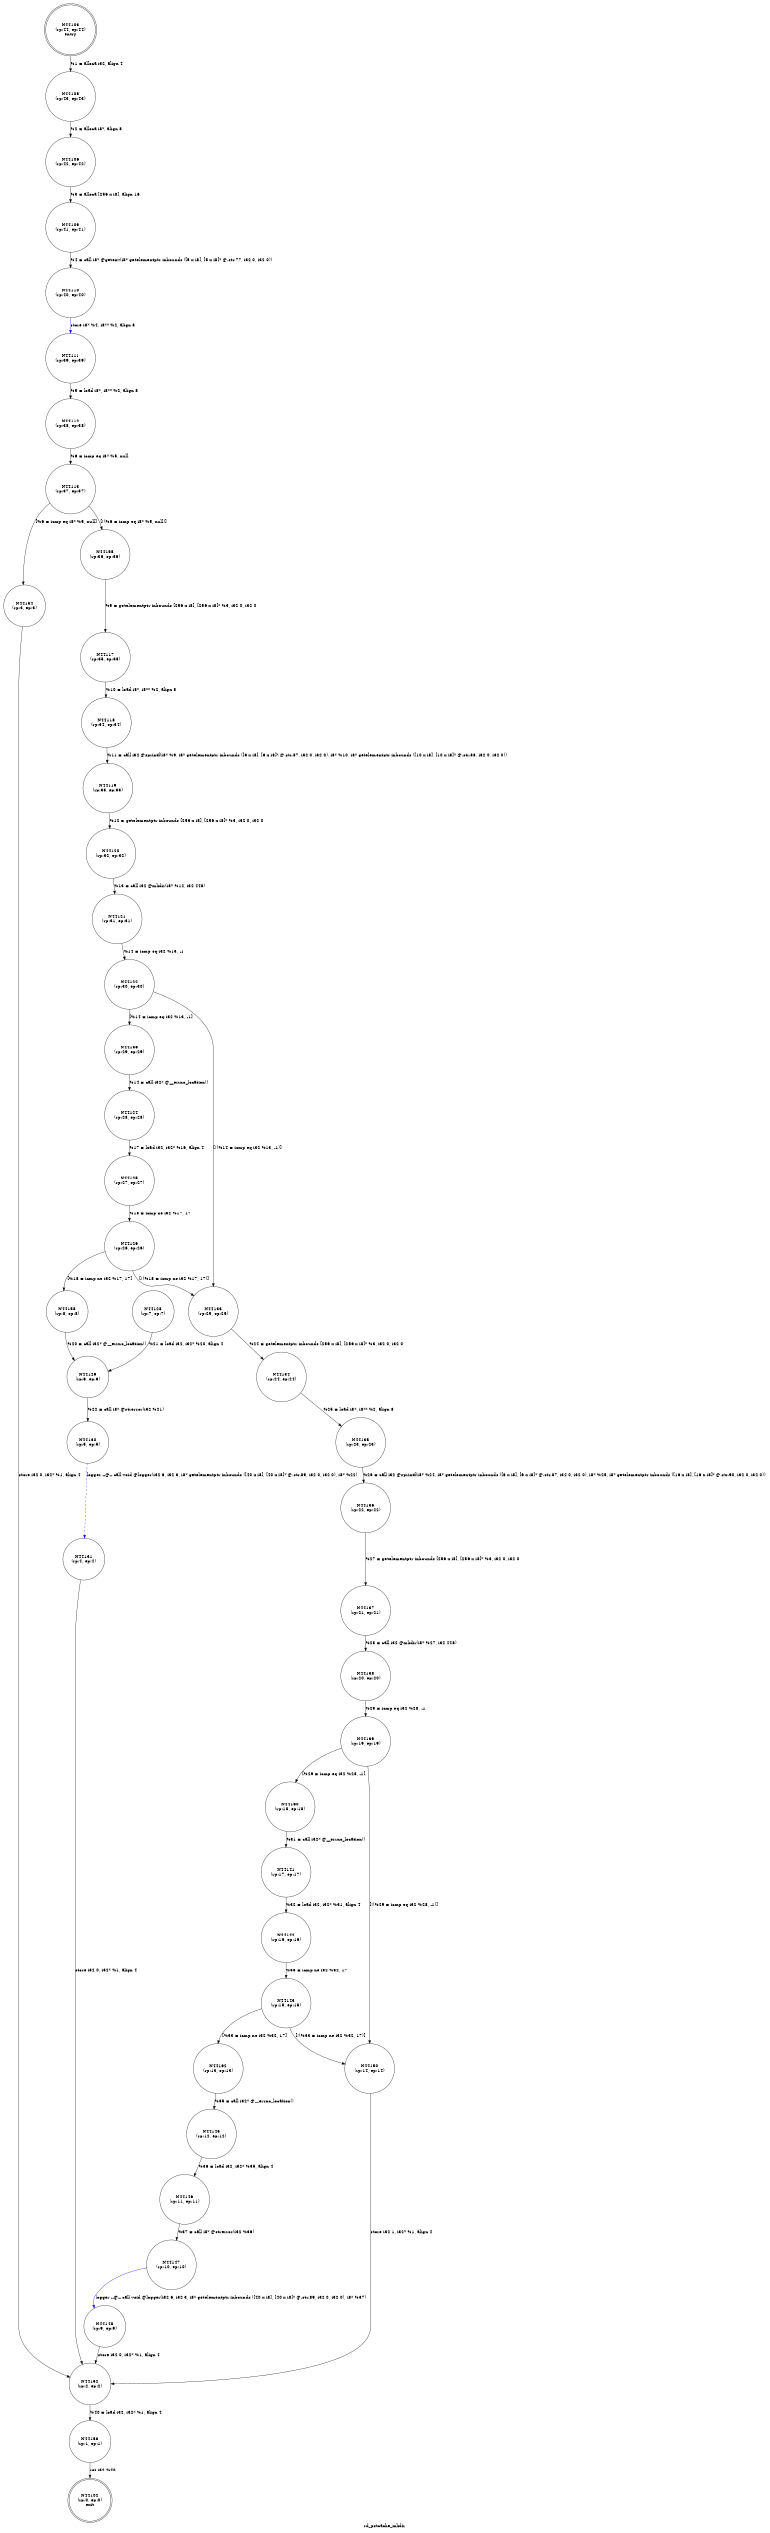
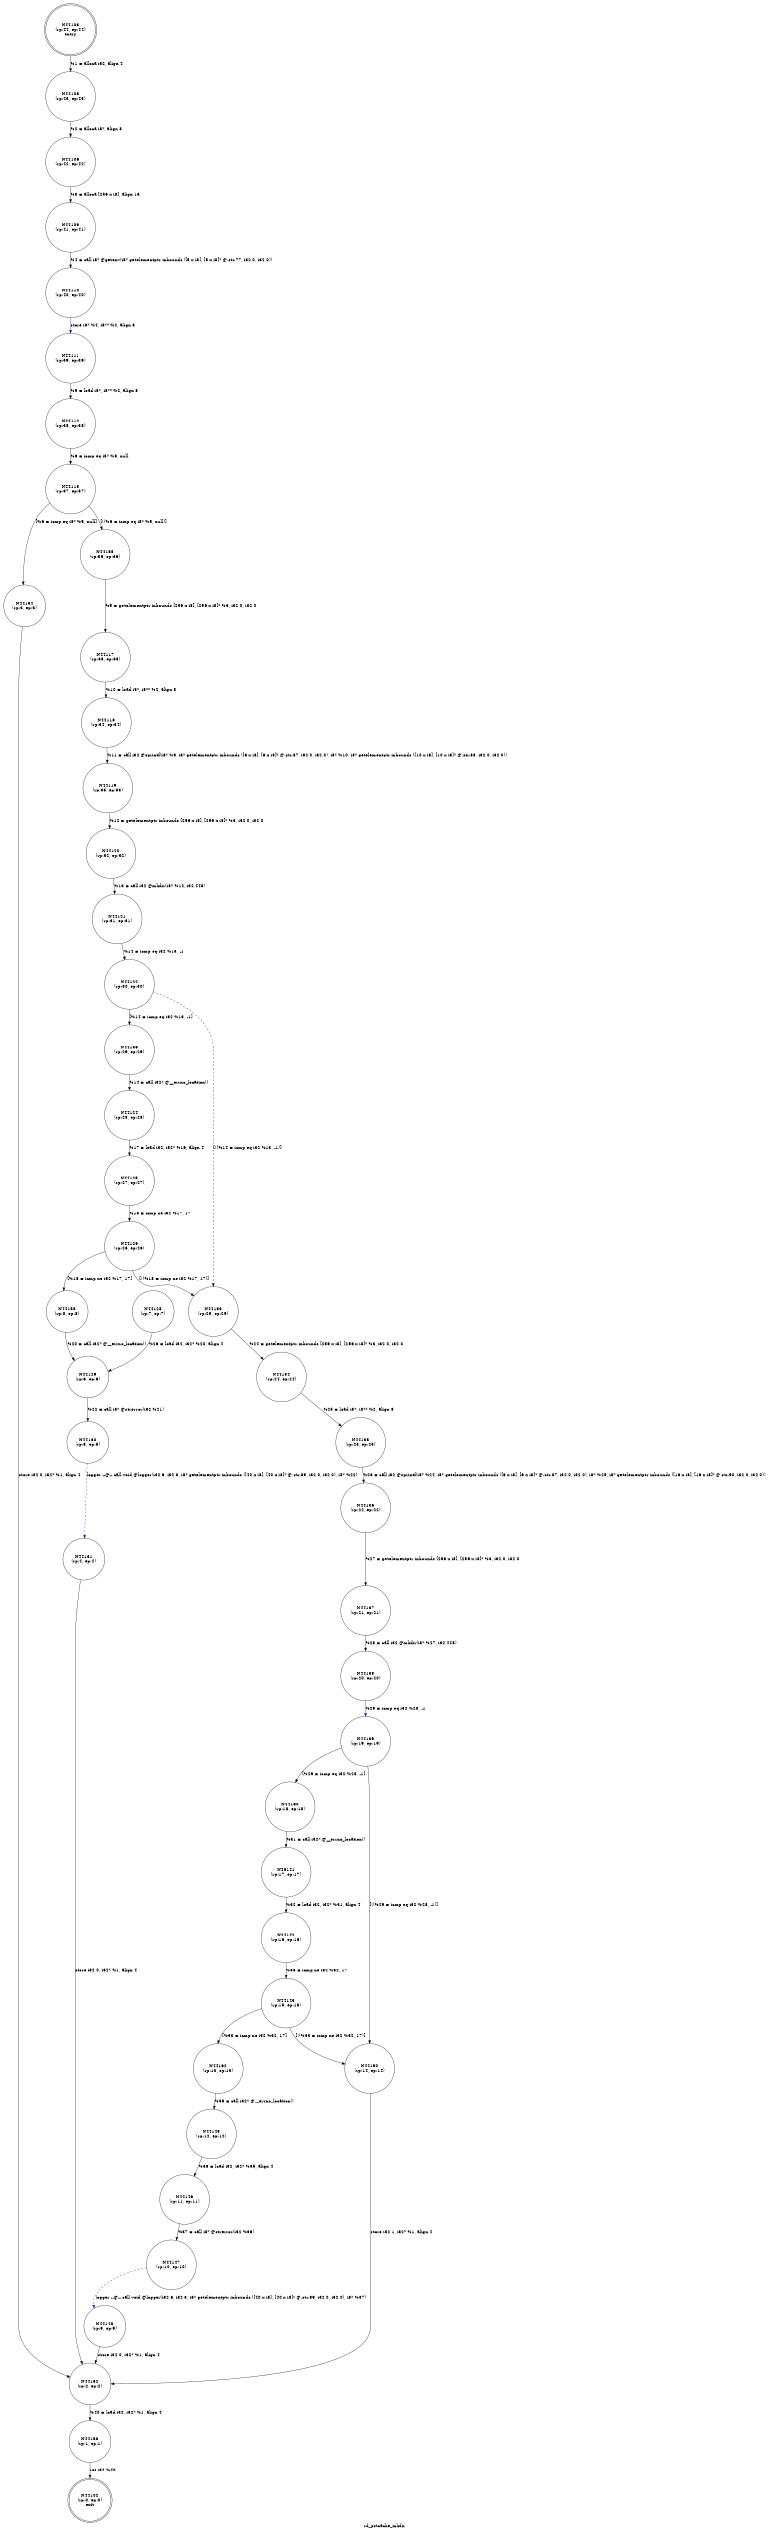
(213, 1122) -> (213, 1122)
(186, 1344) -> (186, 1344)
(366, 1707) -> (366, 1707)
(286, 1872) -> (286, 1872)
(114, 2279) -> (114, 2279)
